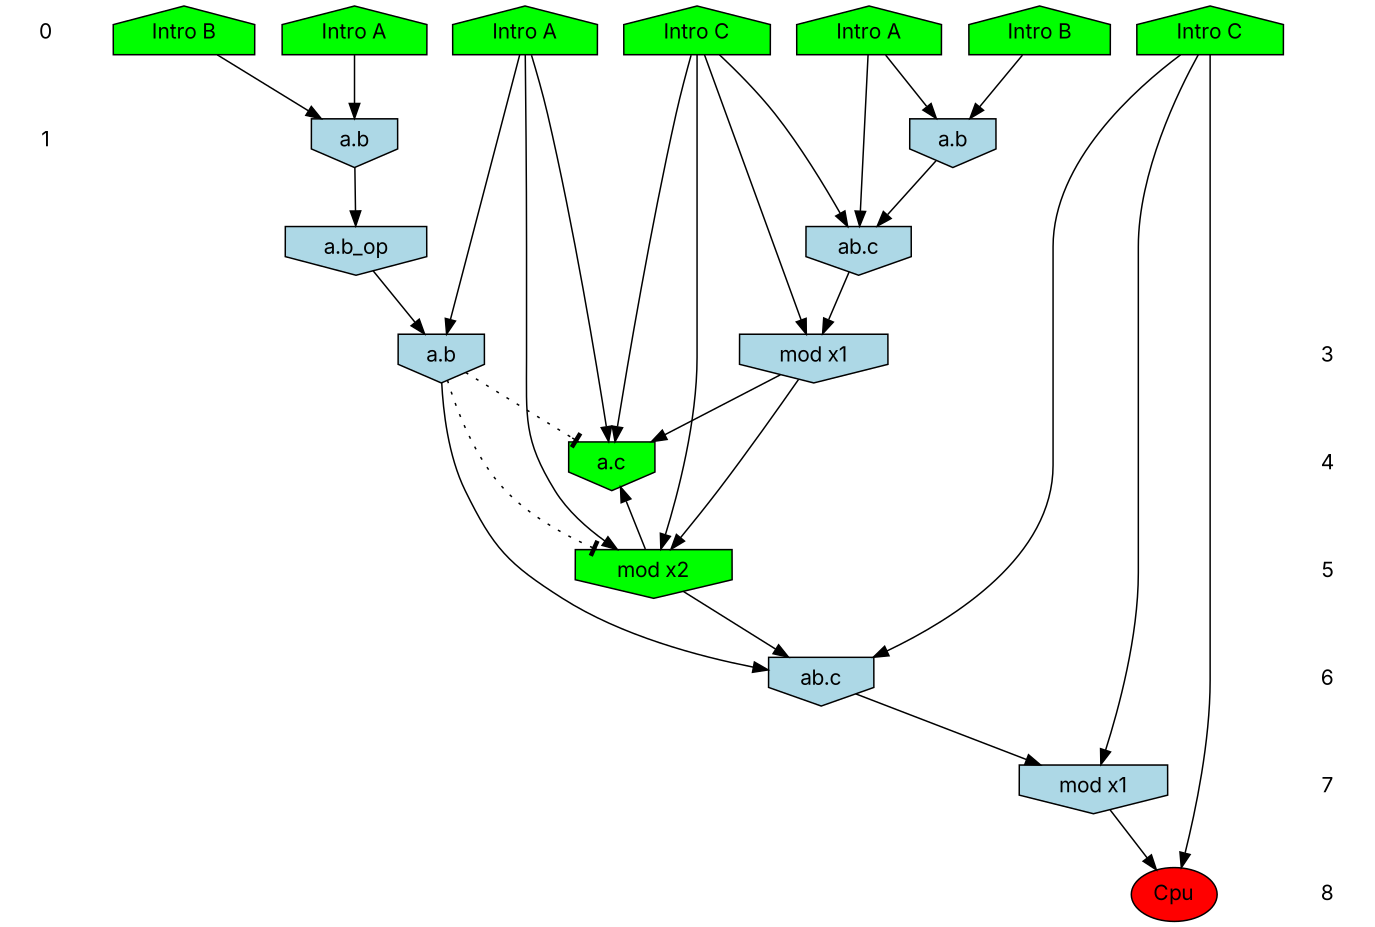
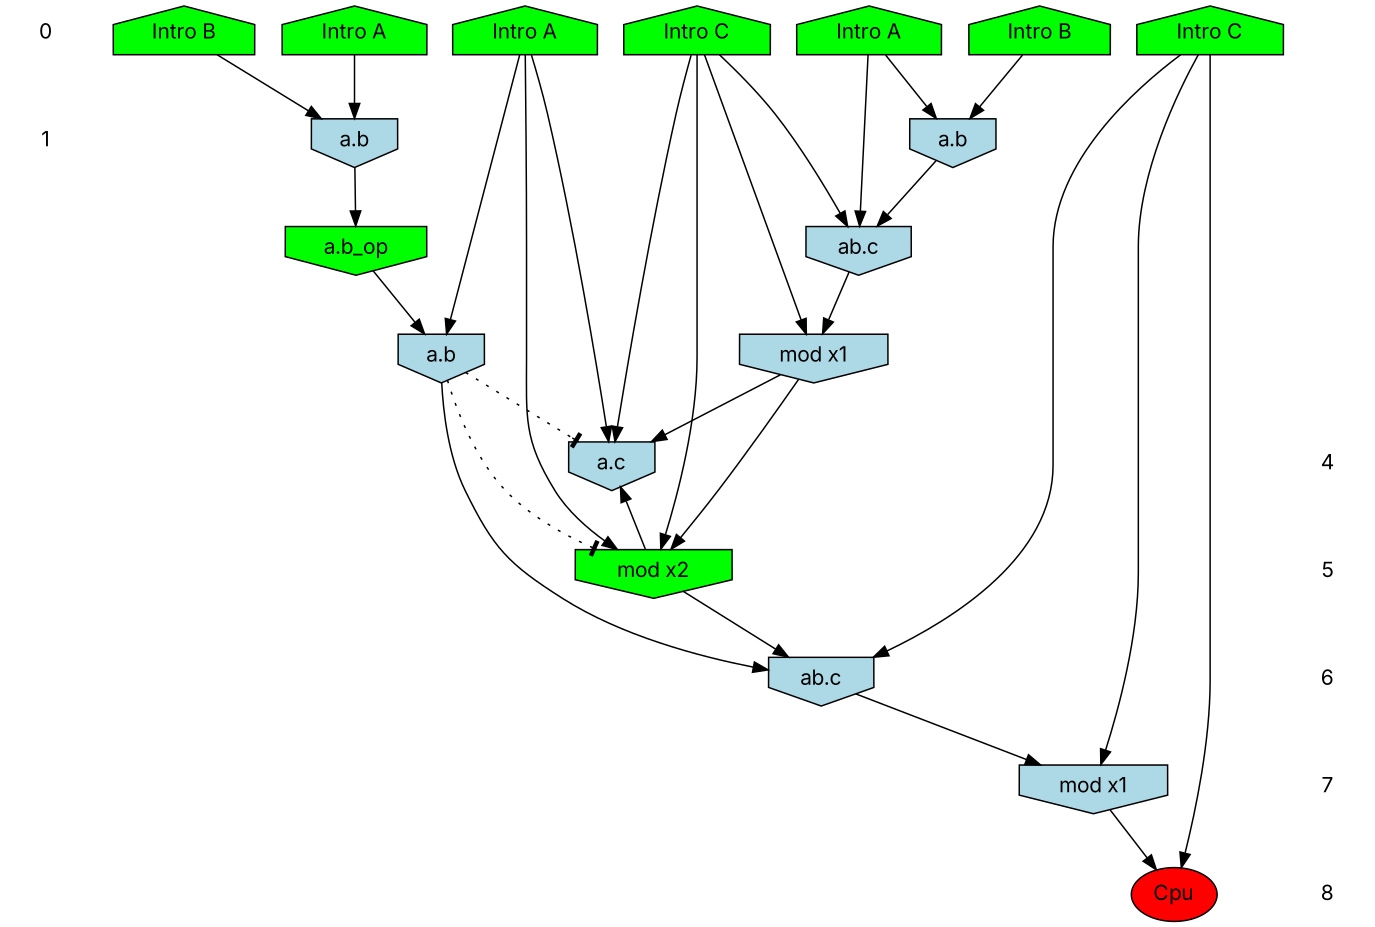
(356, 248) -> (356, 248)
(1328, 356) -> none
(612, 464) -> (612, 464)
